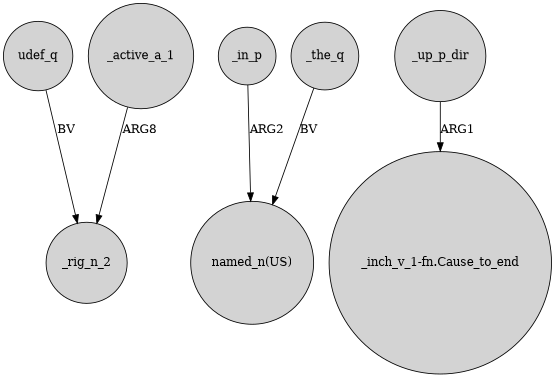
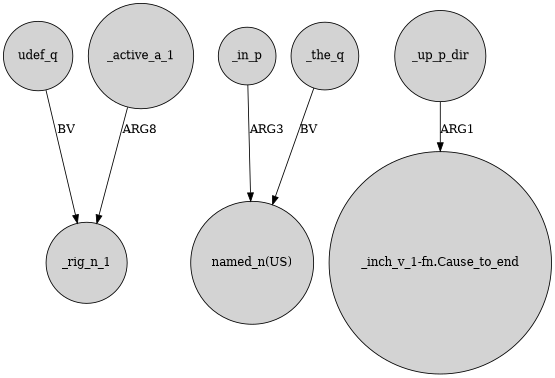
(267, 130) -> (267, 130)
(87, 263) -> (87, 263)
